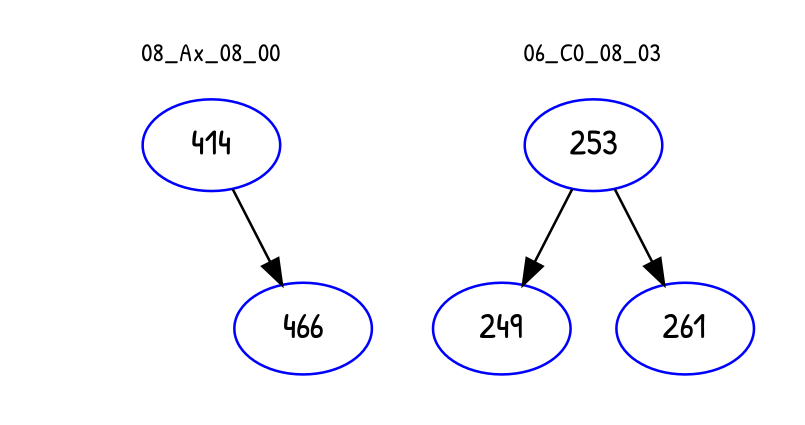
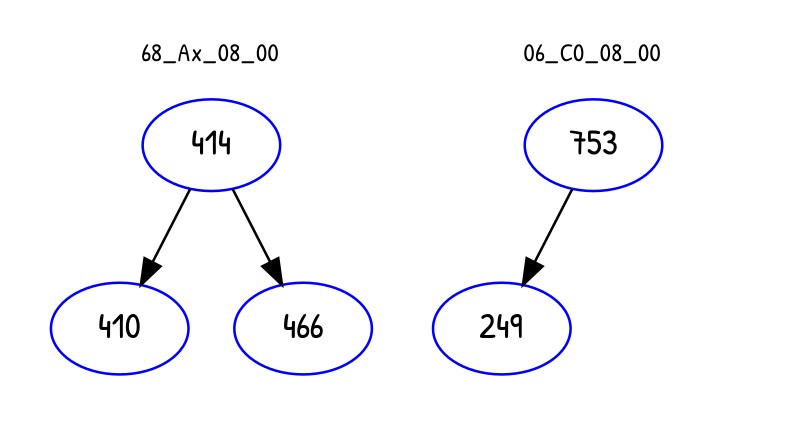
(211, 55) -> (211, 55)
(594, 55) -> (594, 55)
(594, 145) -> (594, 145)
none -> (120, 329)
(685, 329) -> none
